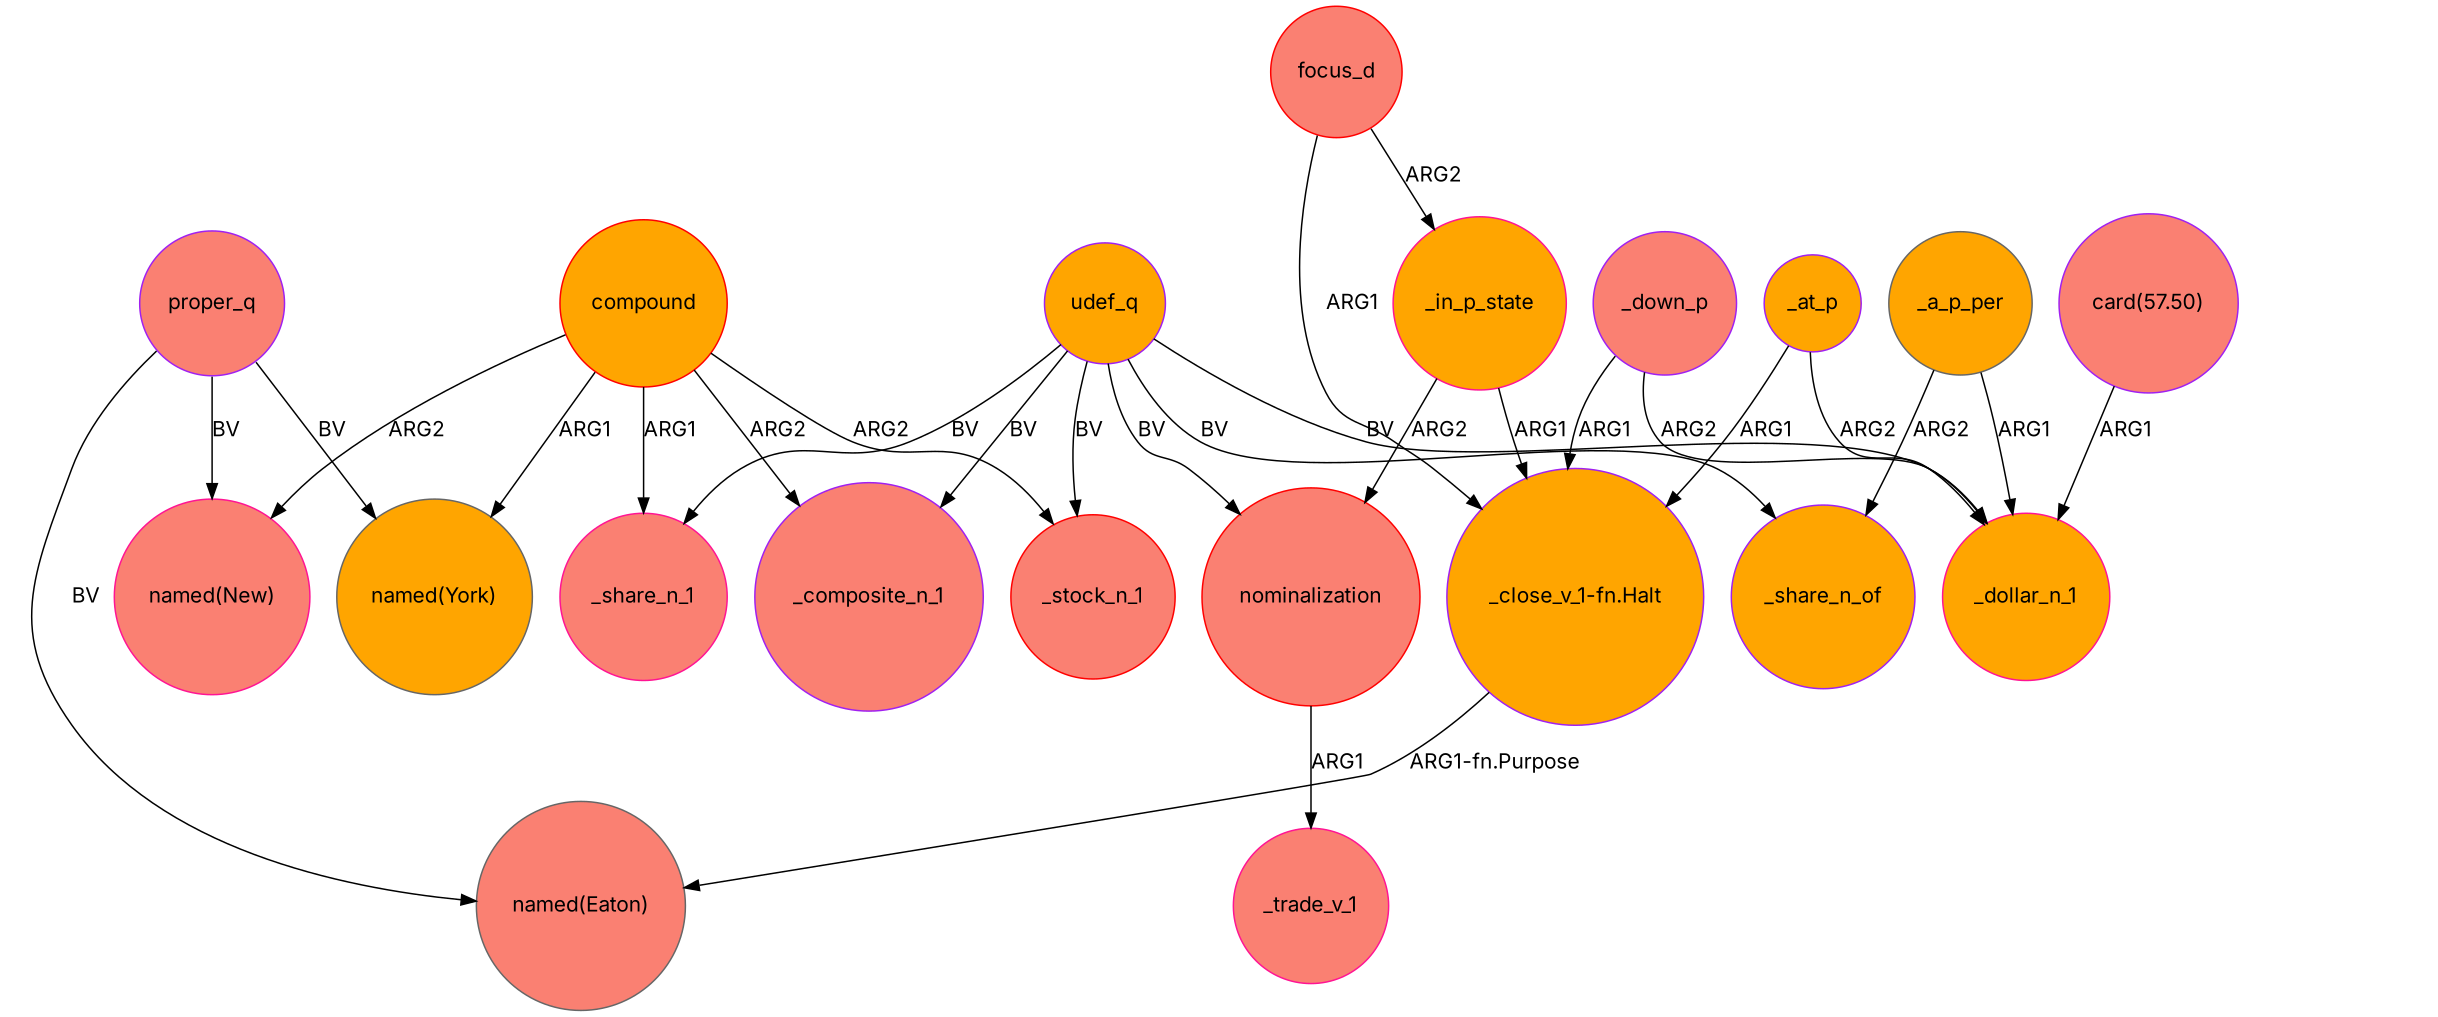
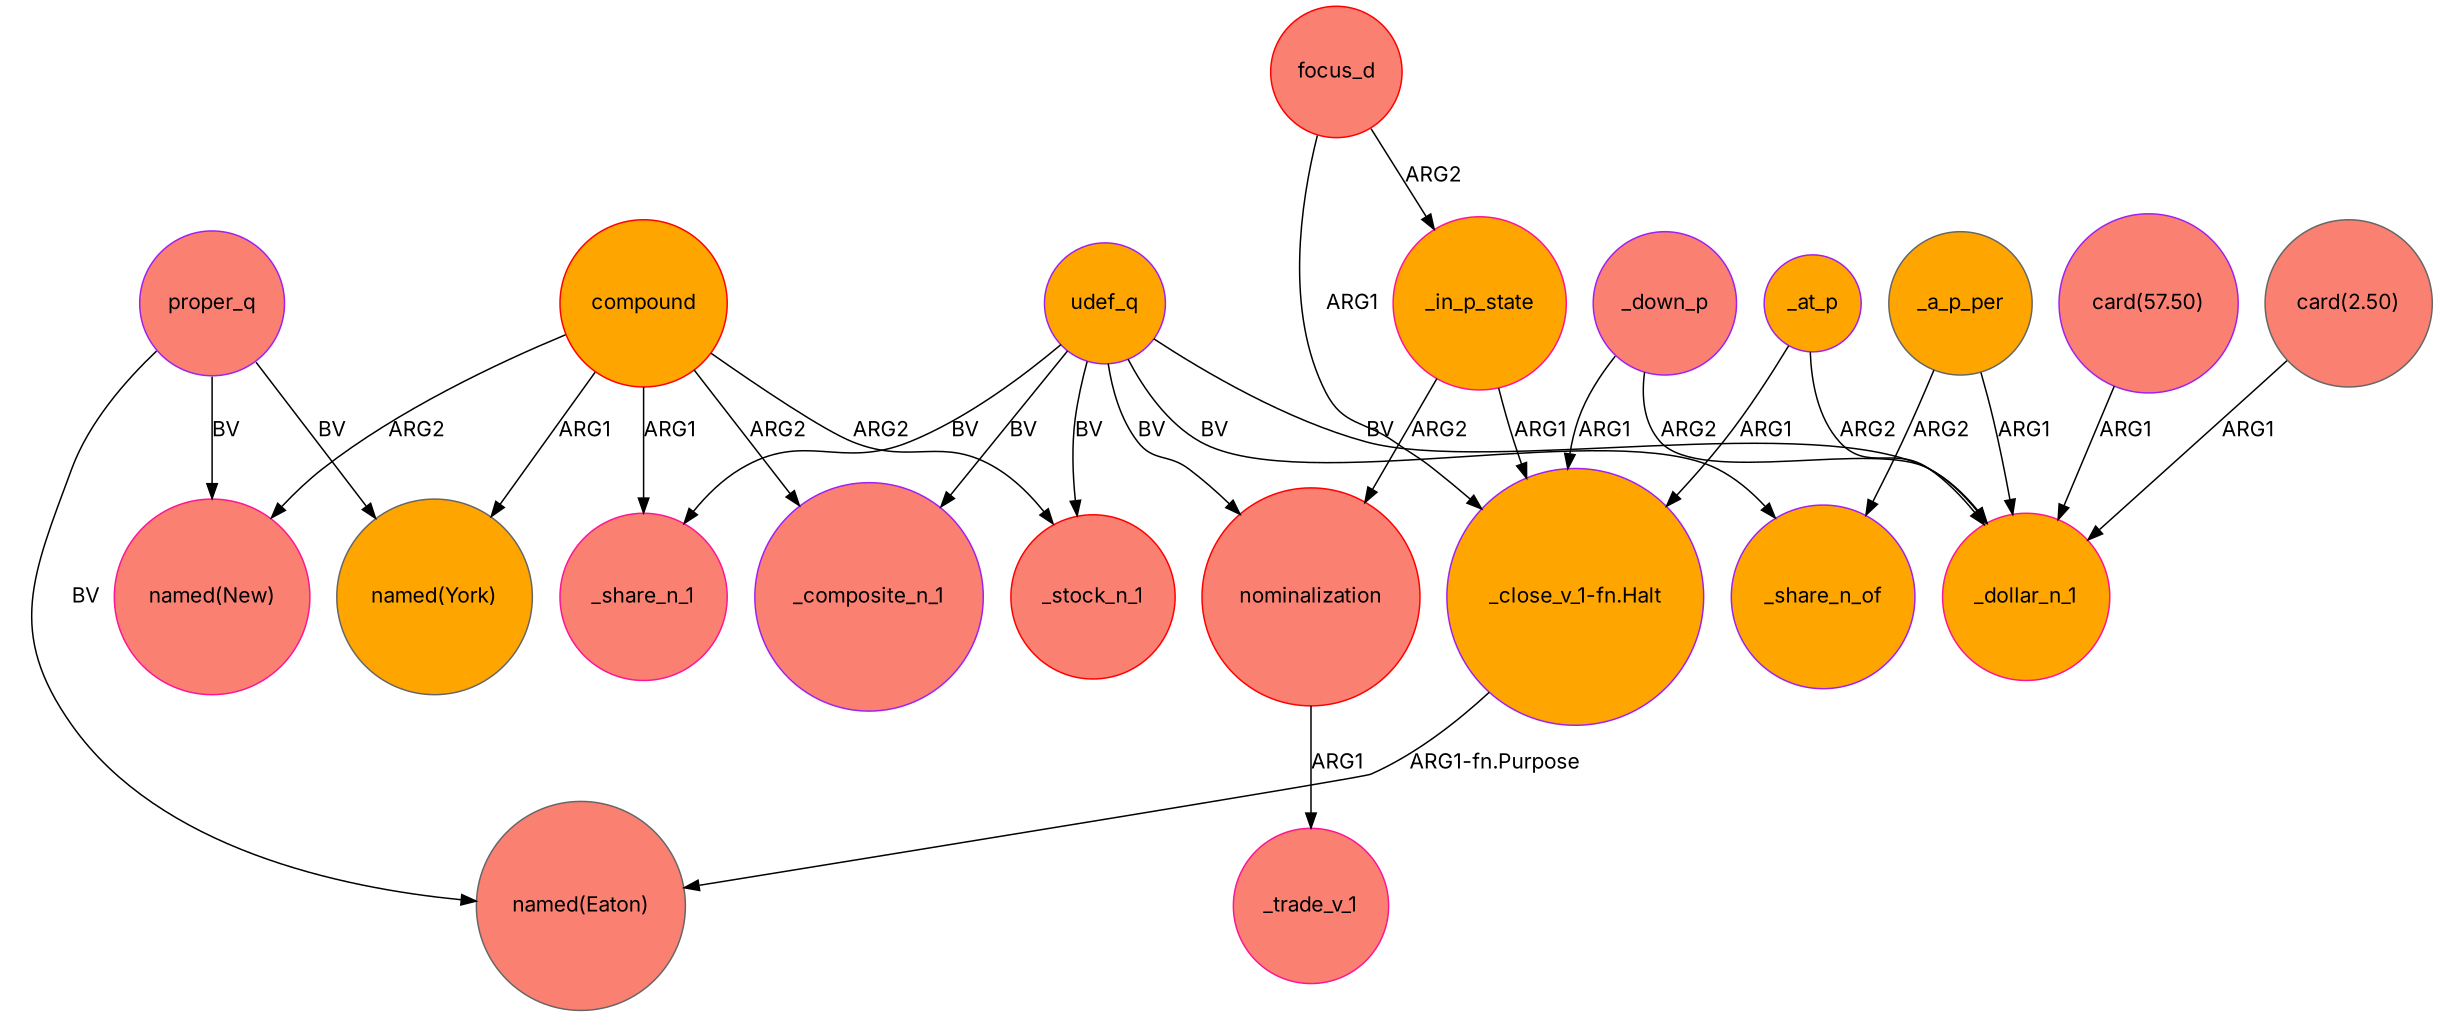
none -> (2349, 303)
